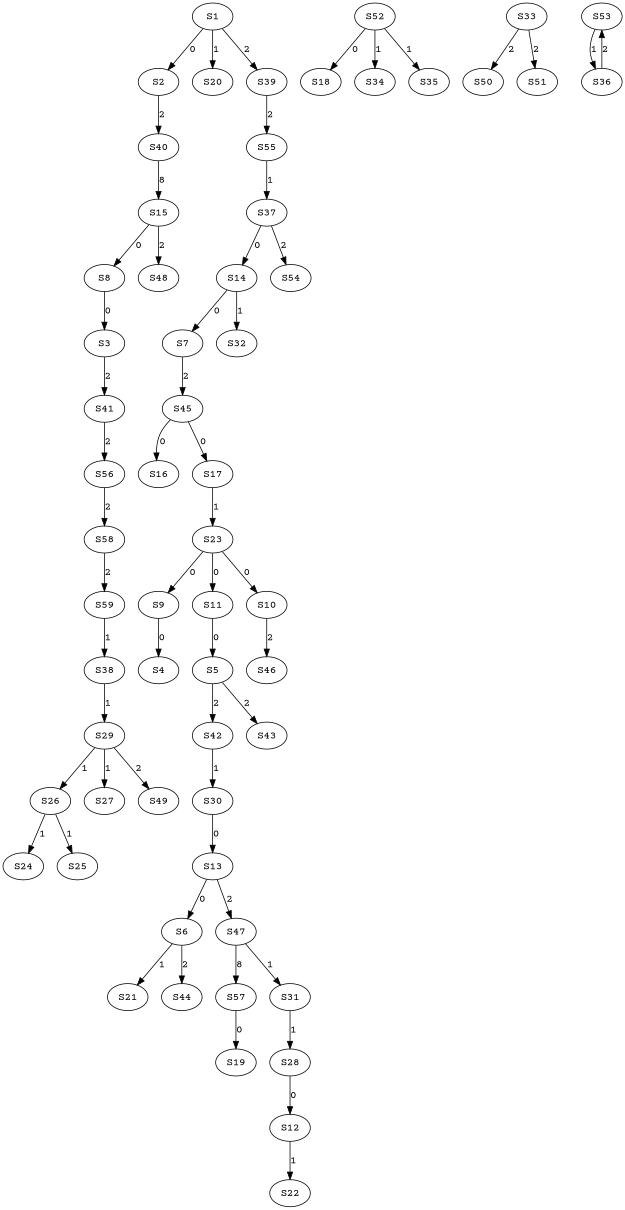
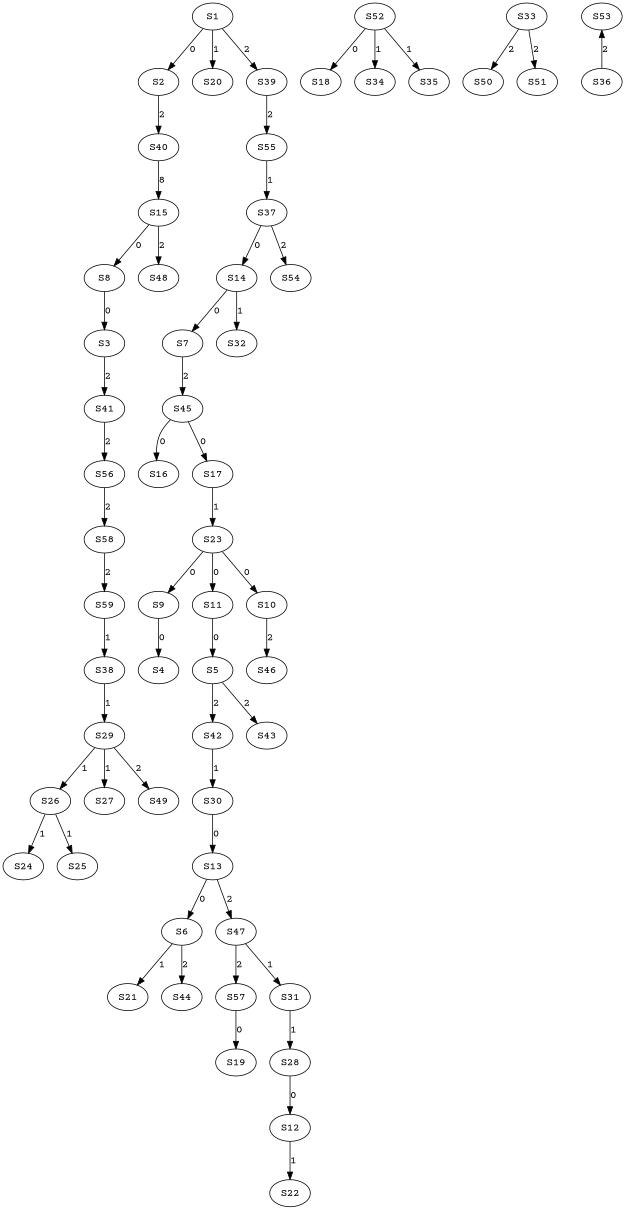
(590, 45) -> none
(239, 964) -> (239, 964)
